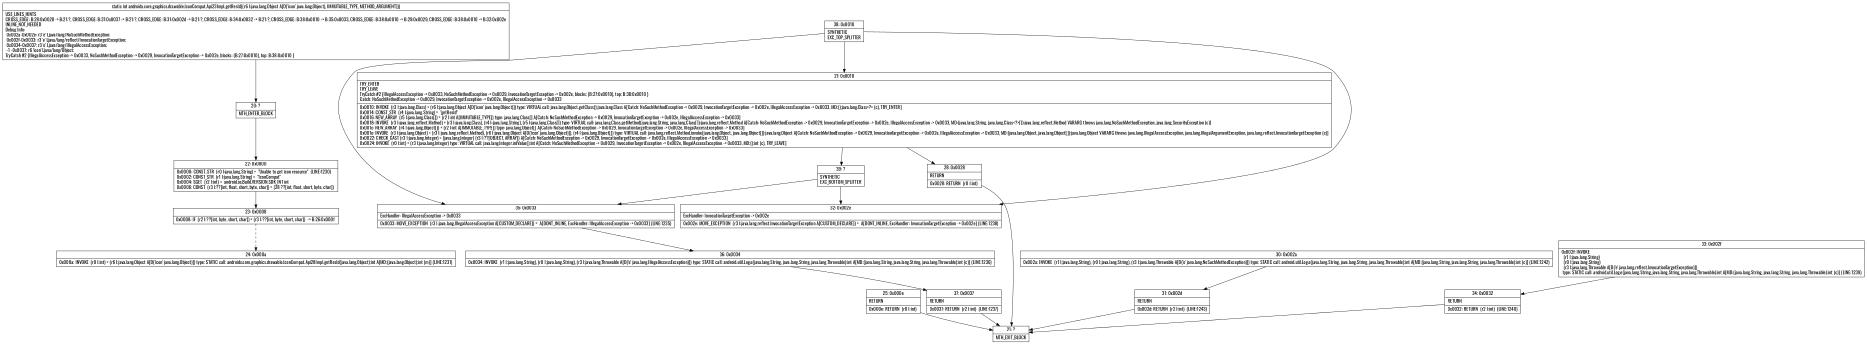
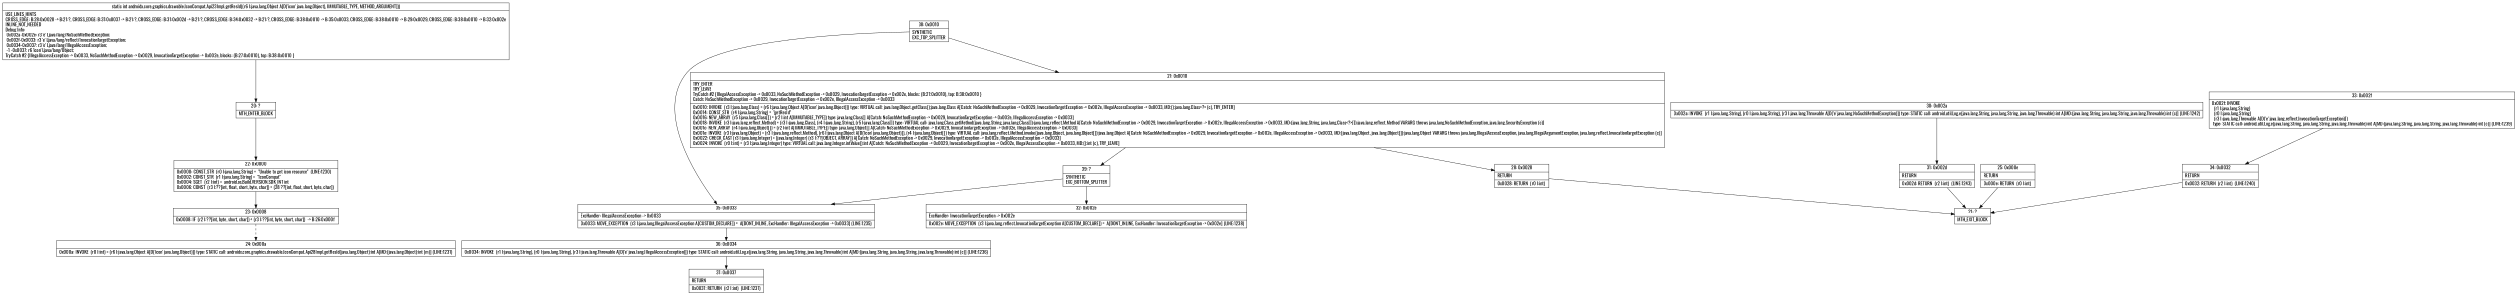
(1311, 62) -> none
(989, 319) -> none
